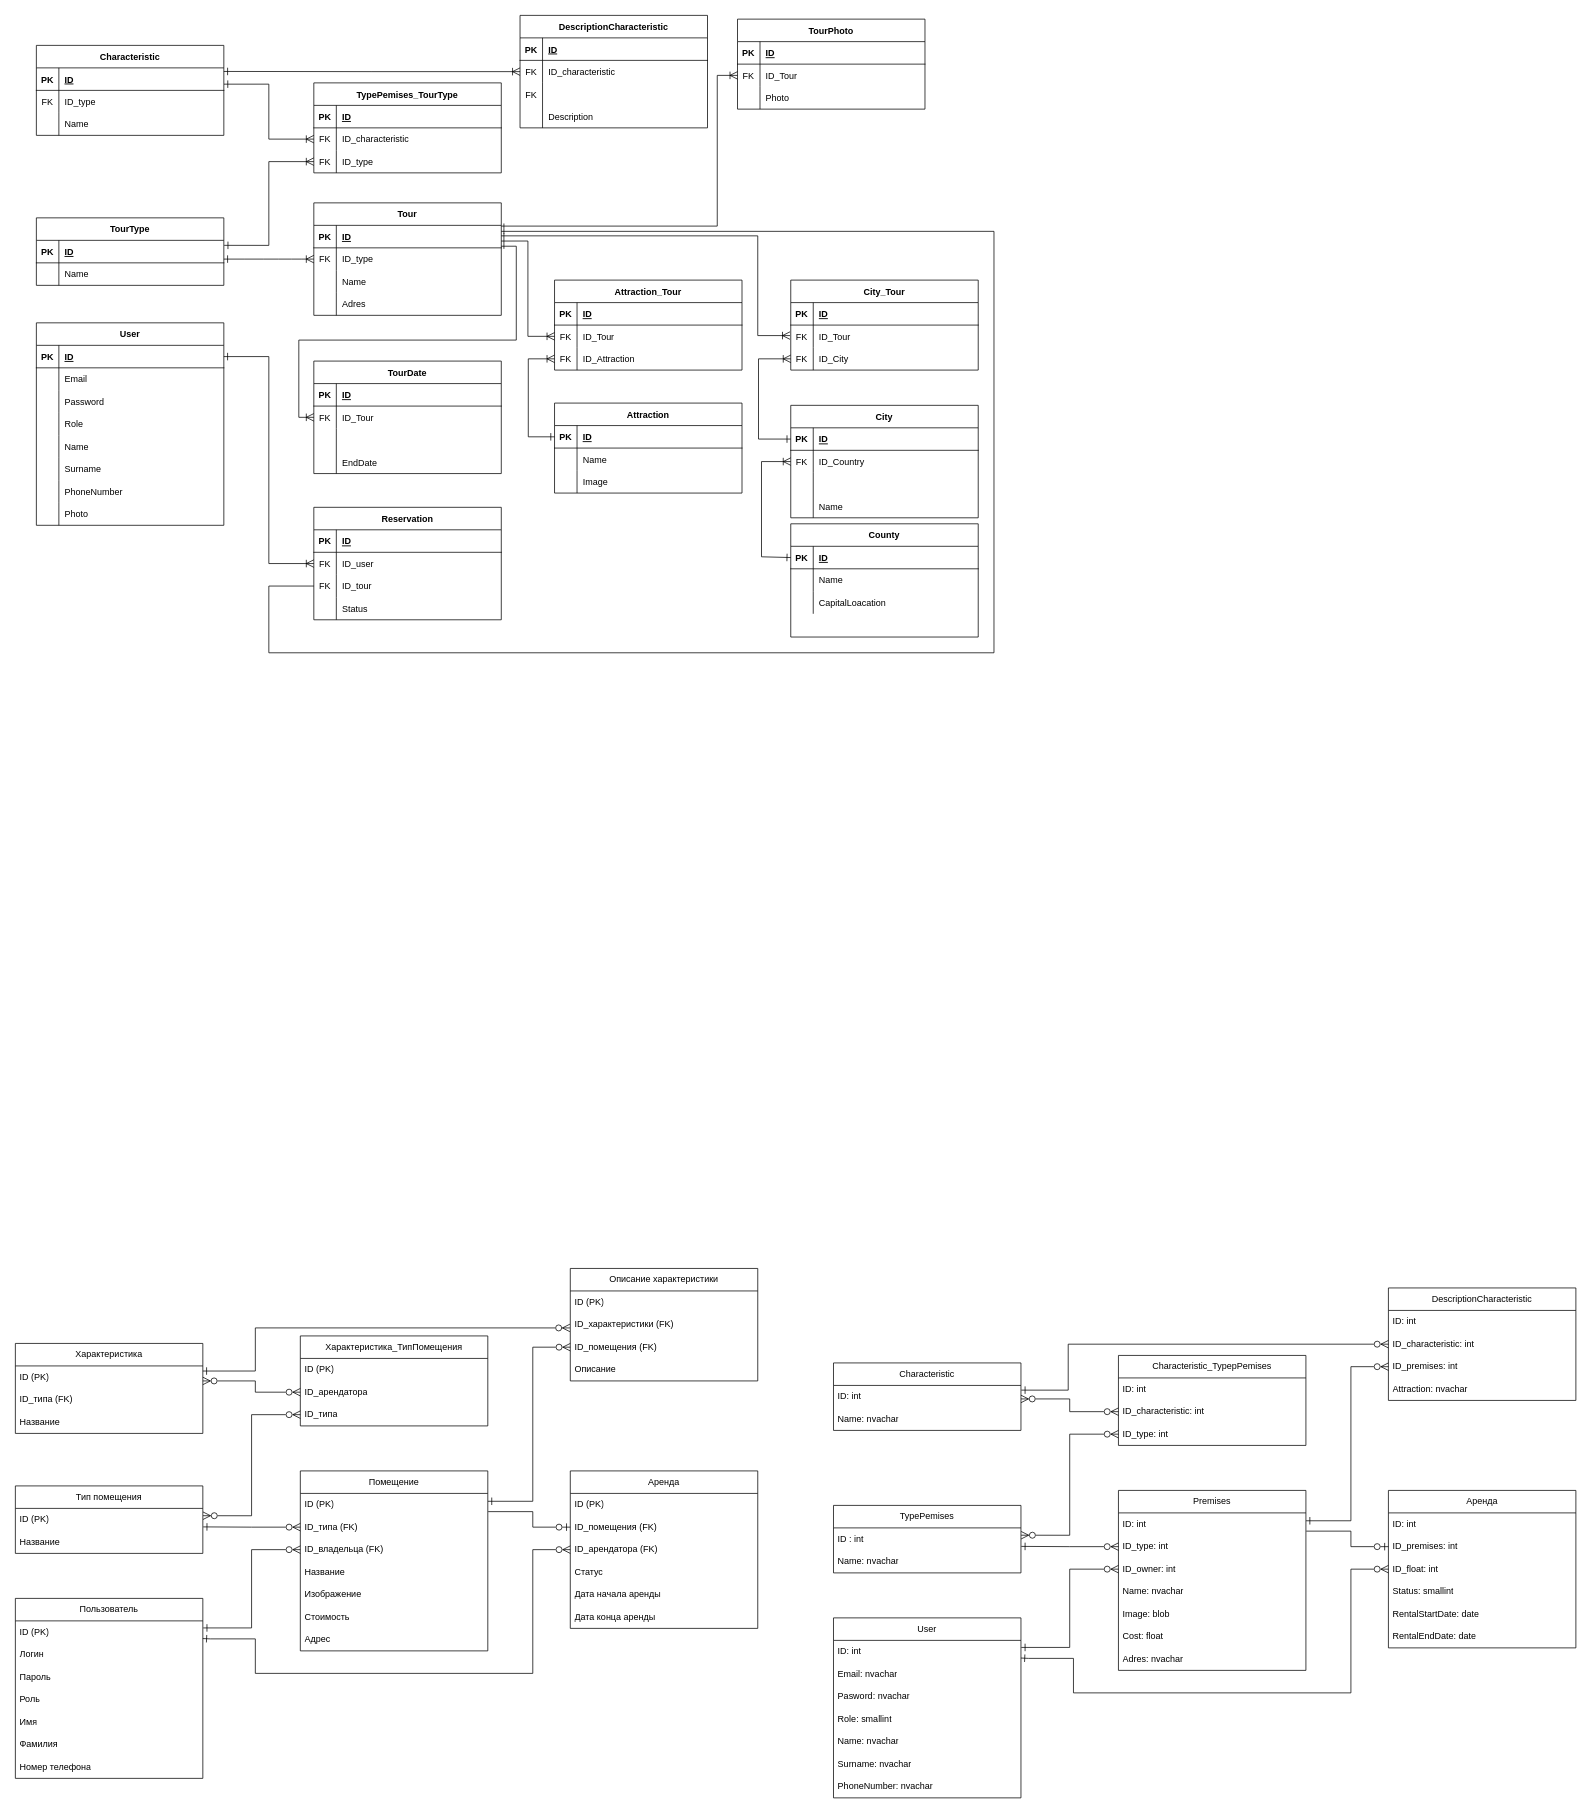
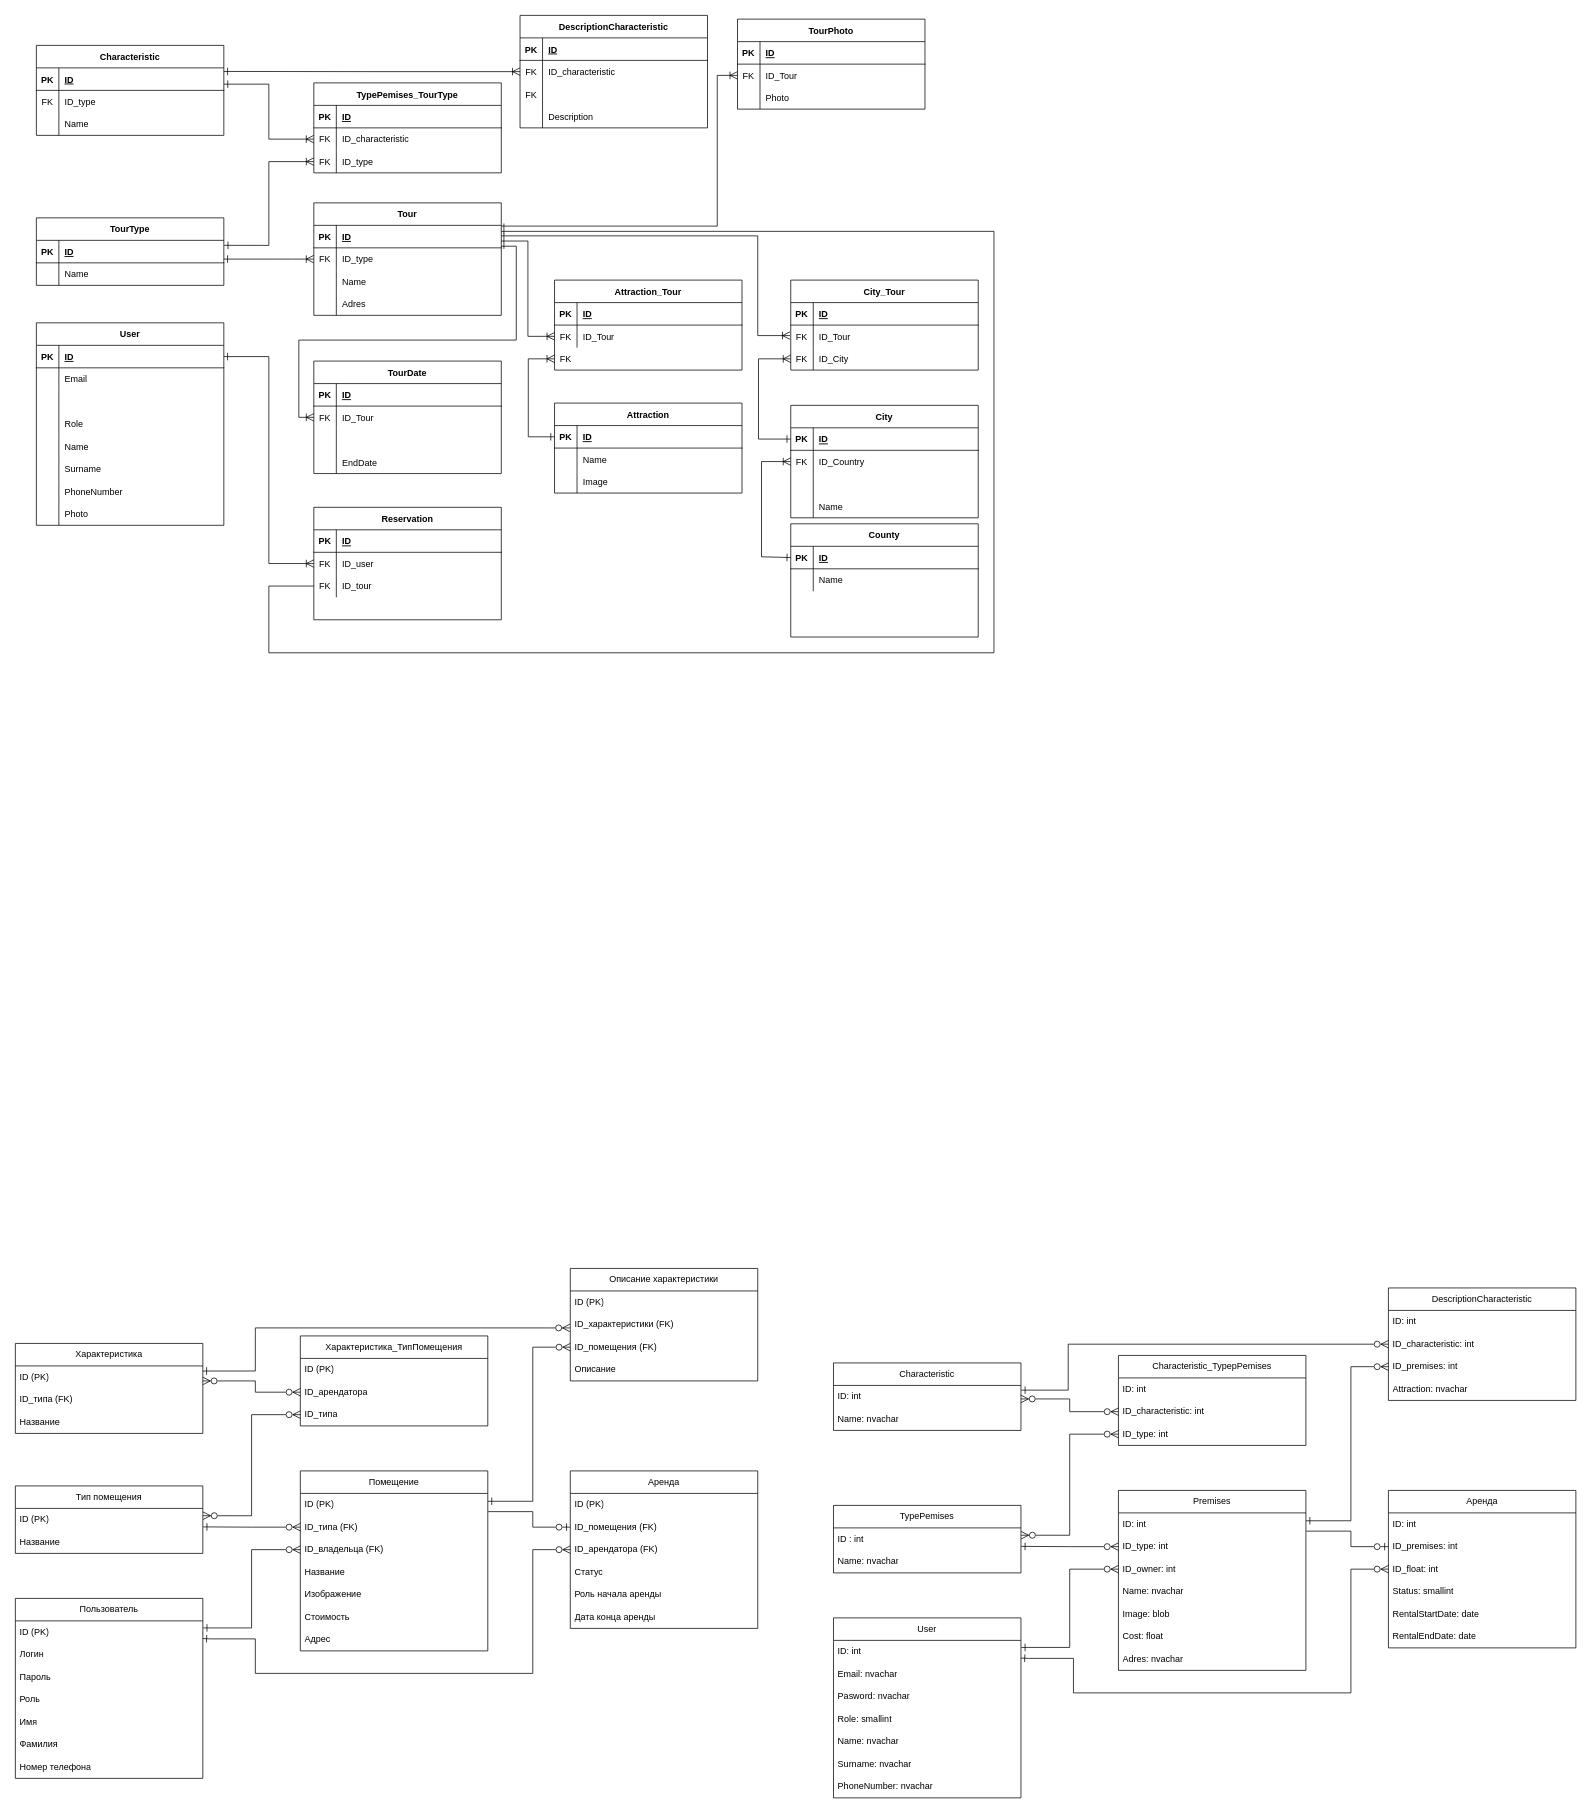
(660, 359) -> none
(141, 402) -> none
(896, 603) -> none
(419, 609) -> none
(618, 1595) -> (618, 1595)
